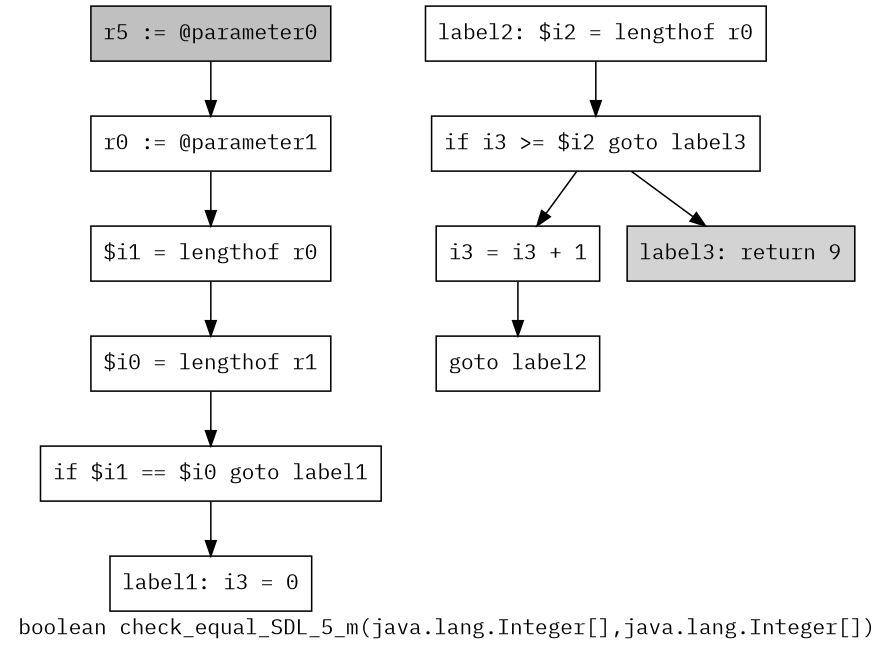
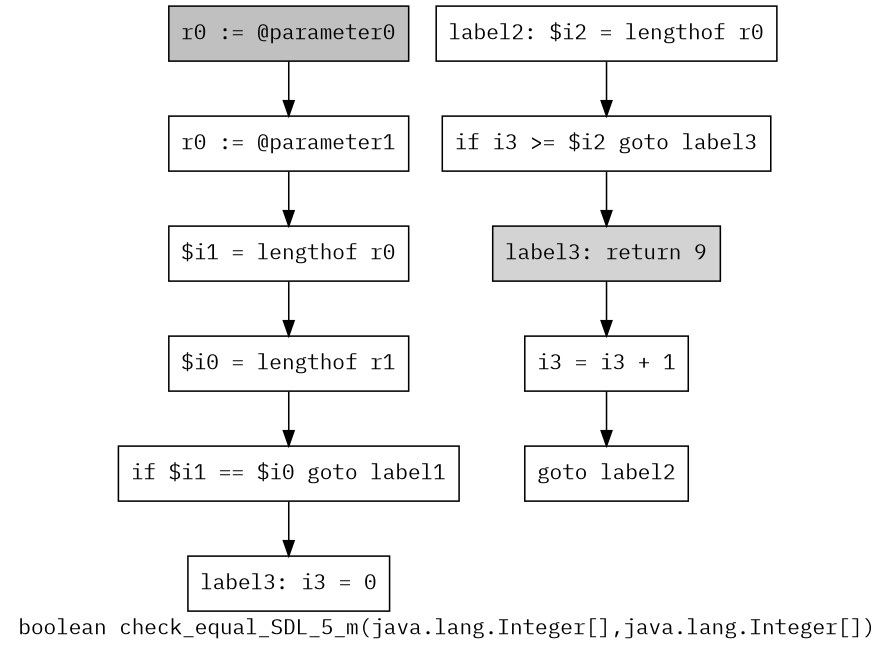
(211, 34) -> (289, 34)
(561, 192) -> (607, 301)
(211, 584) -> (289, 584)
